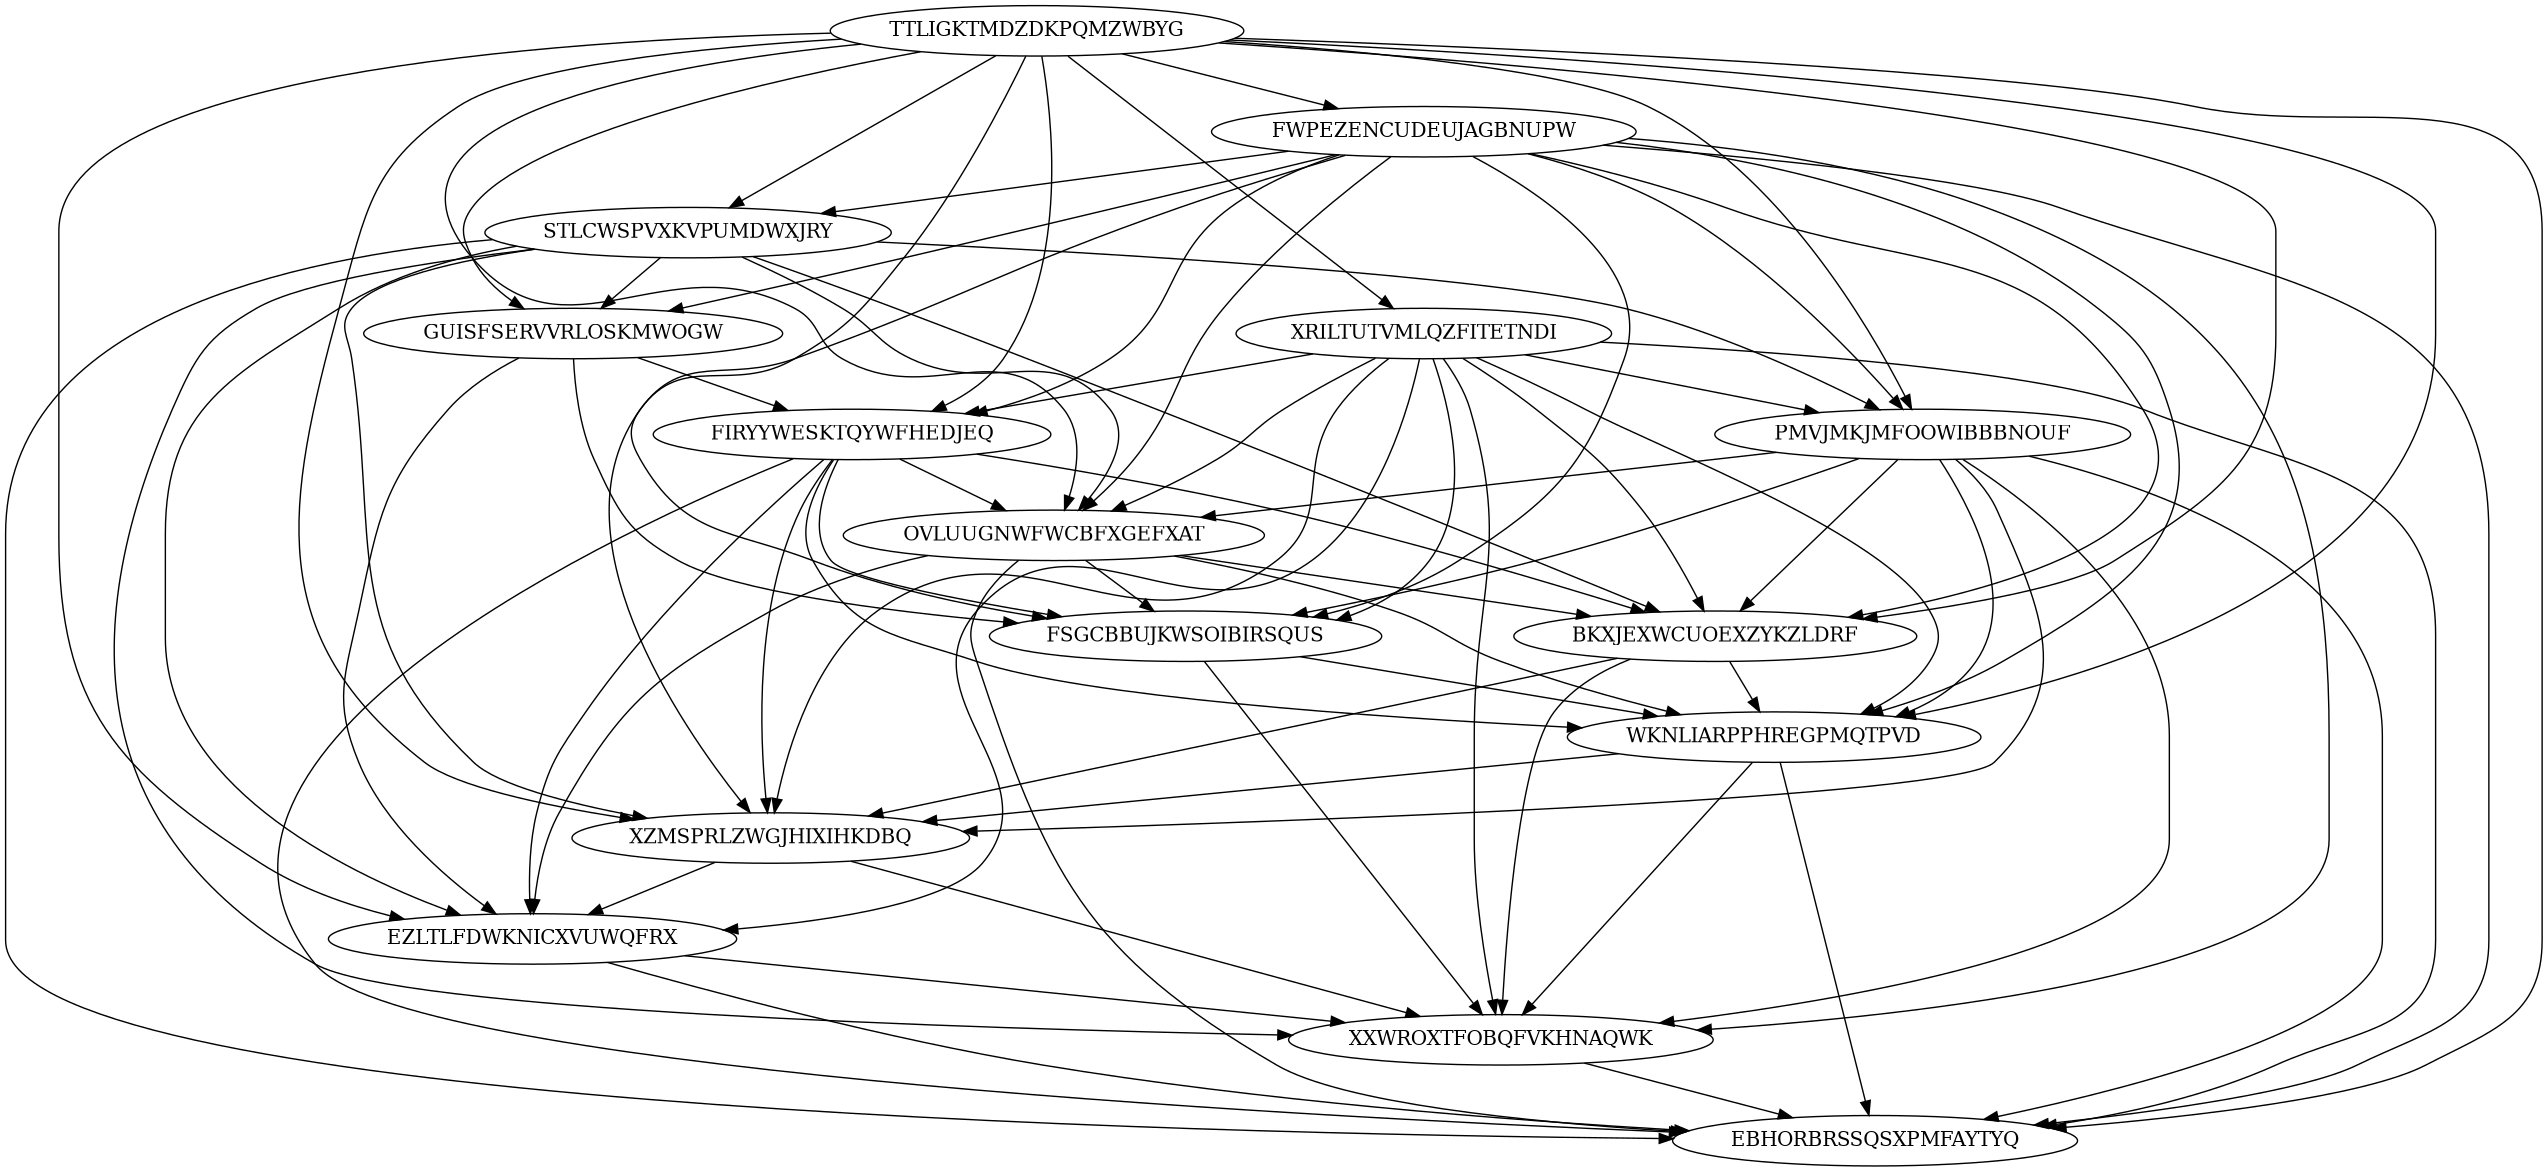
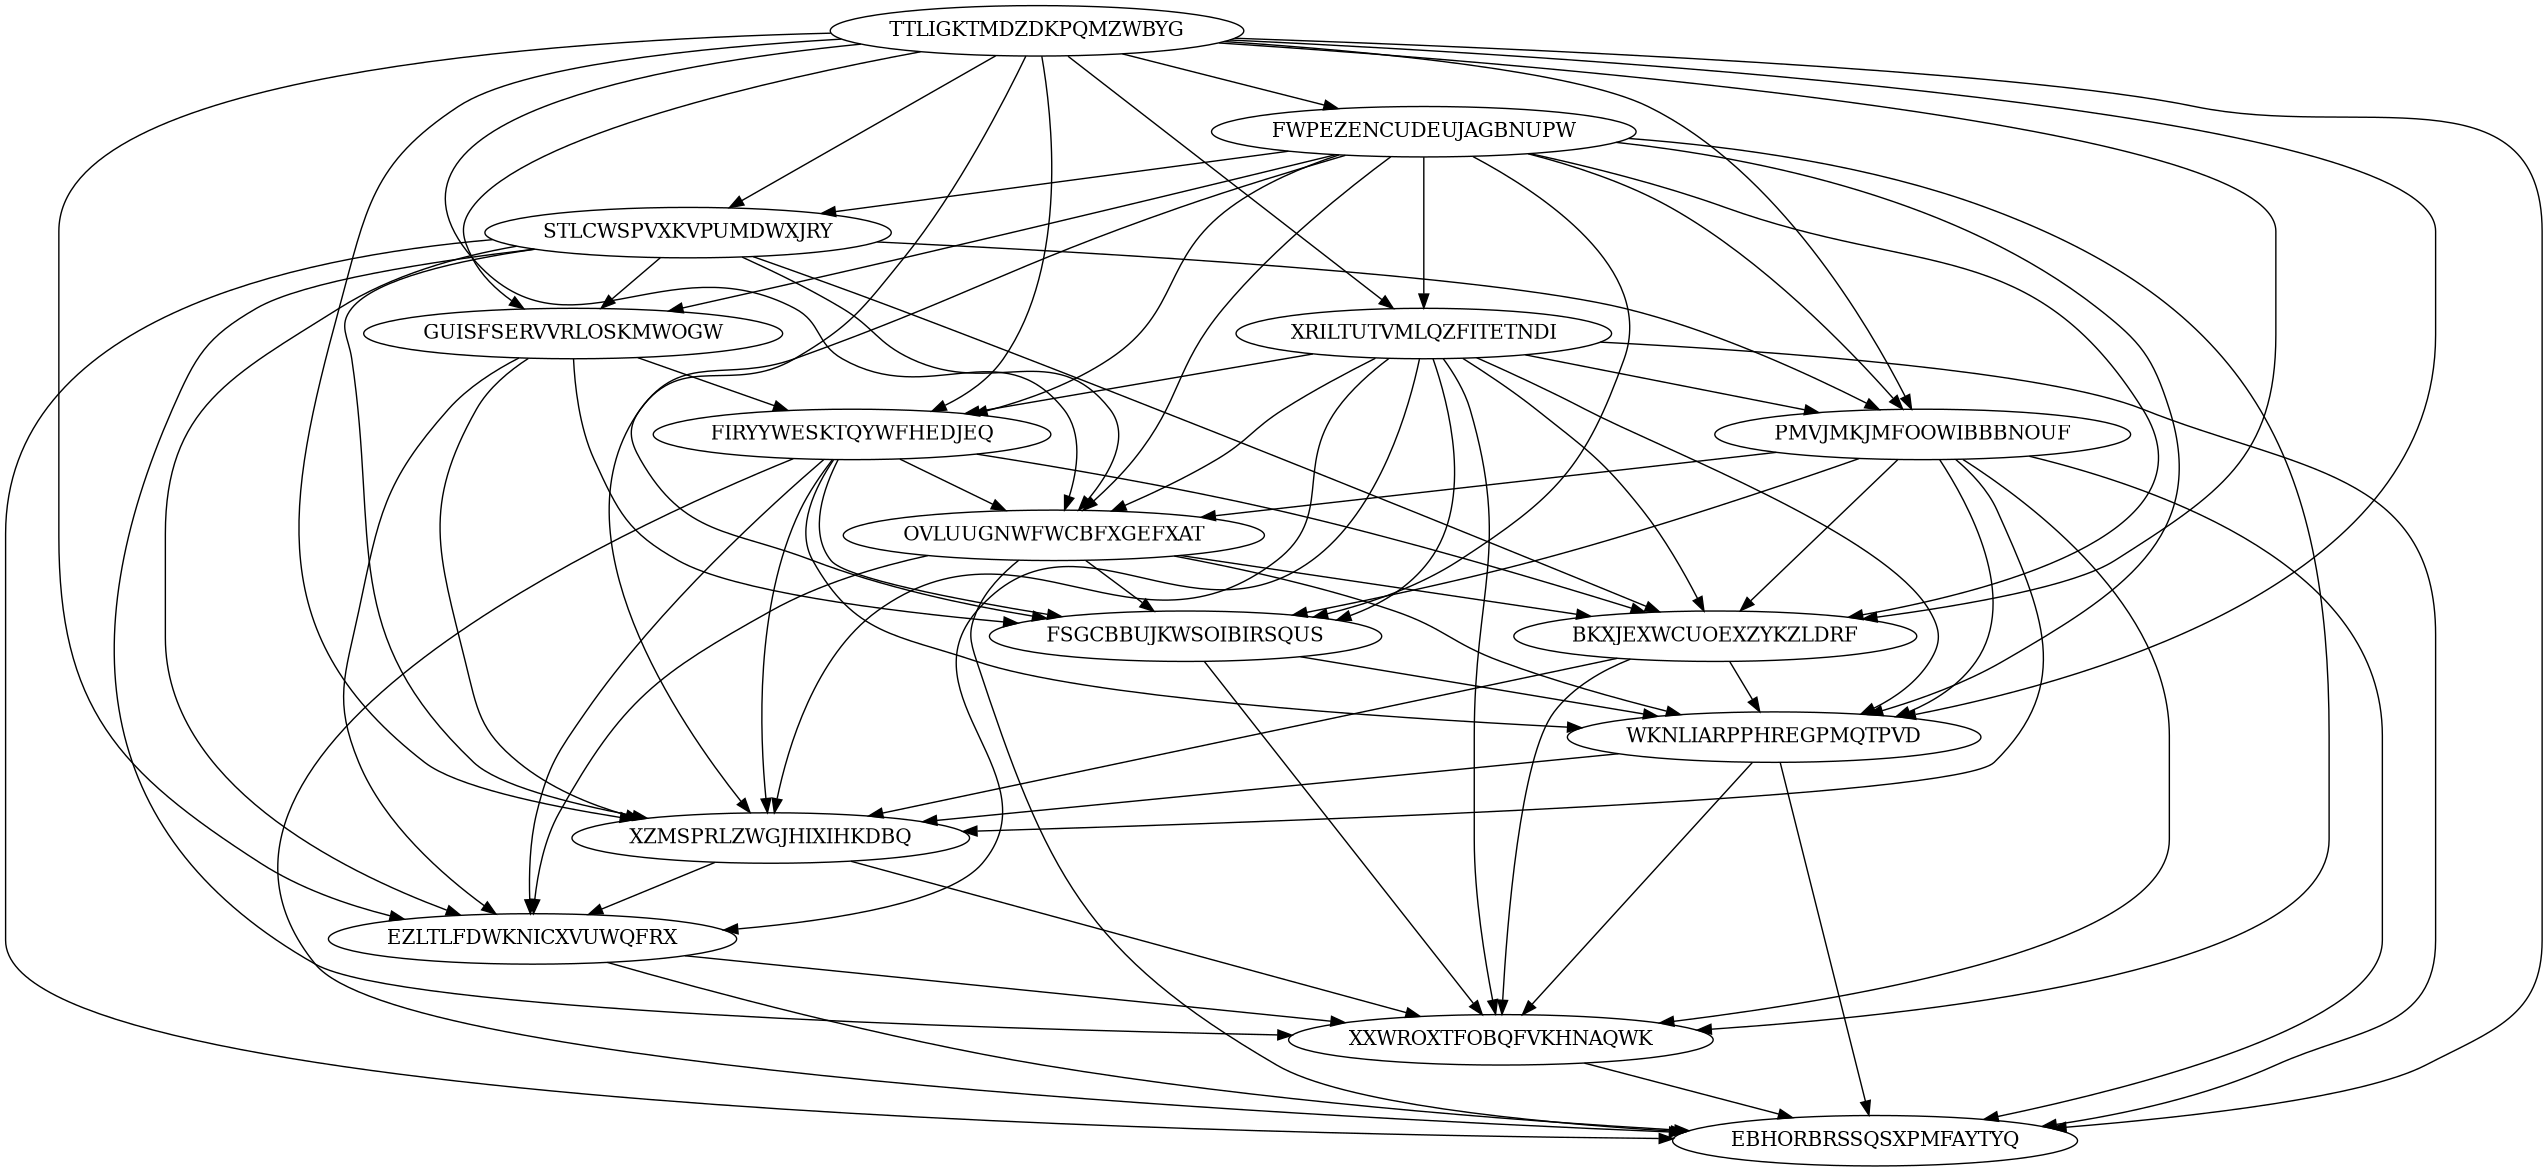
(2481, 467) -> (1424, 225)
none -> (454, 614)
